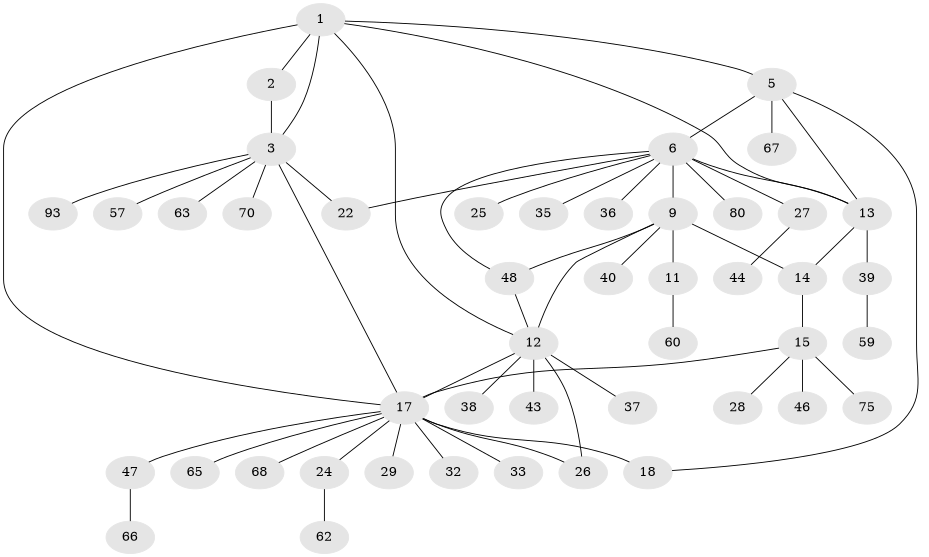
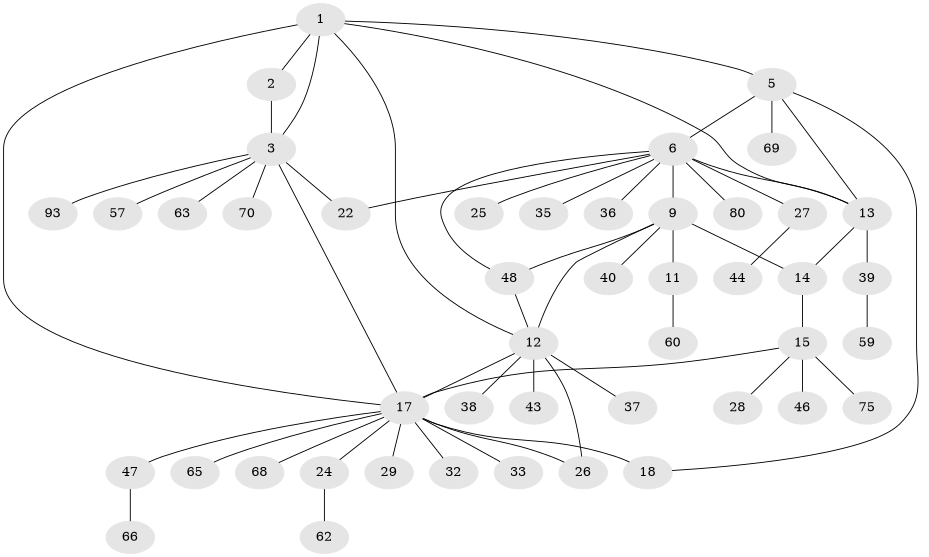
(772, 149) -> (772, 149)
